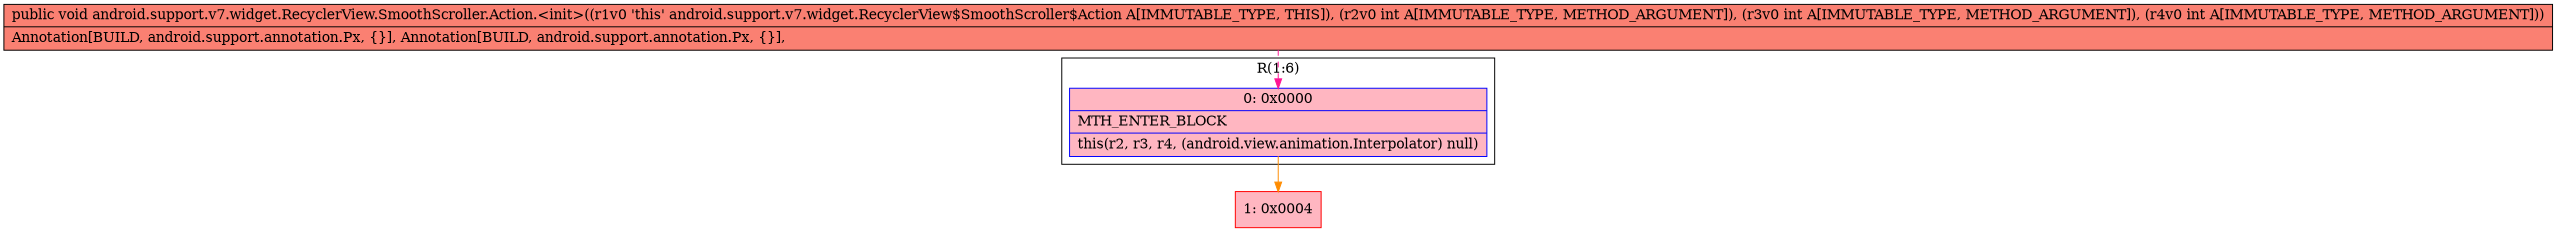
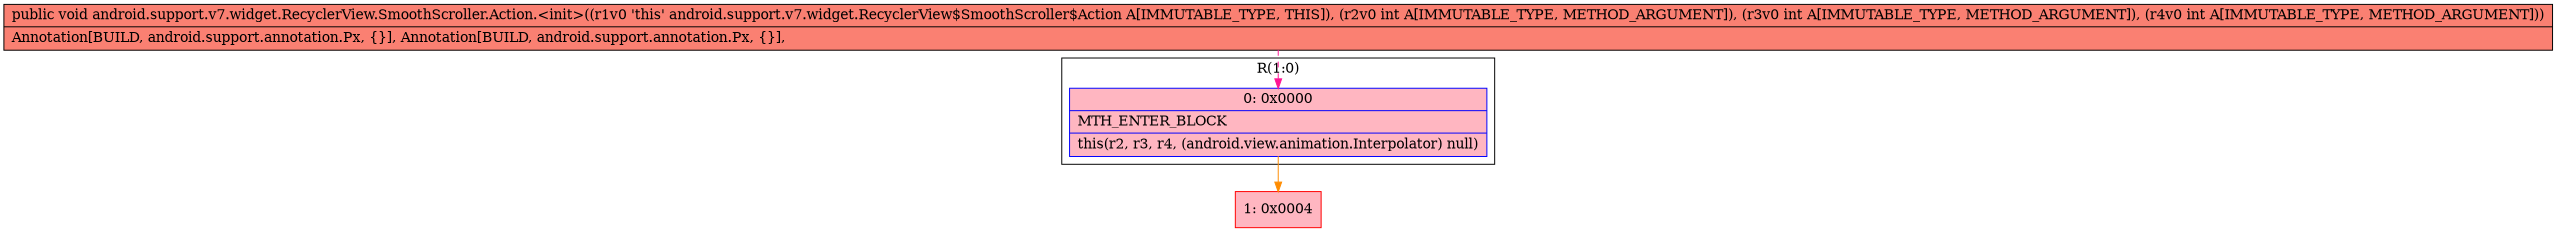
(1278, 69) -> (1278, 69)
